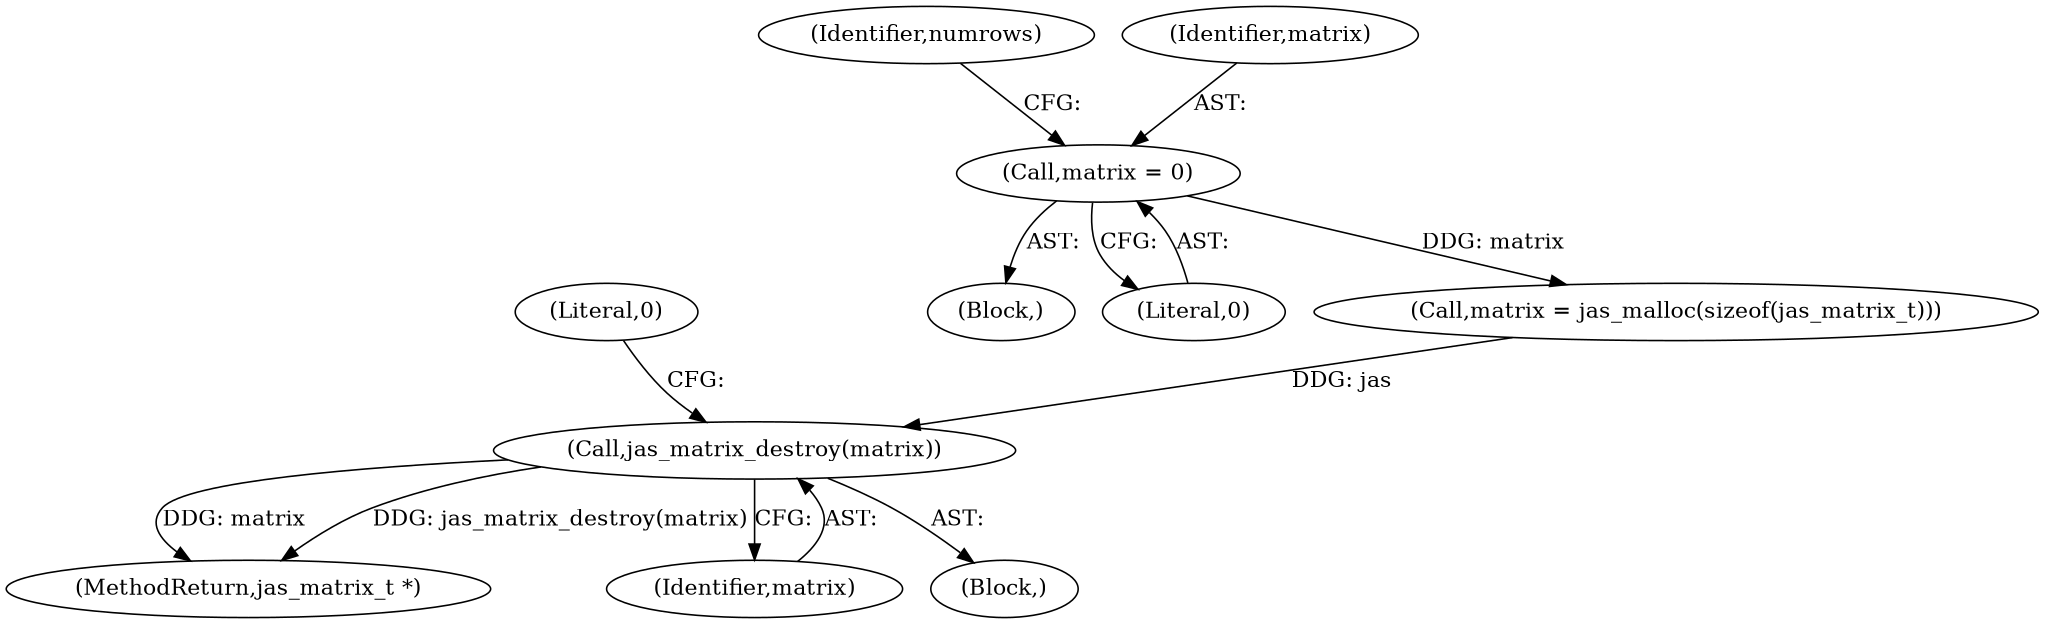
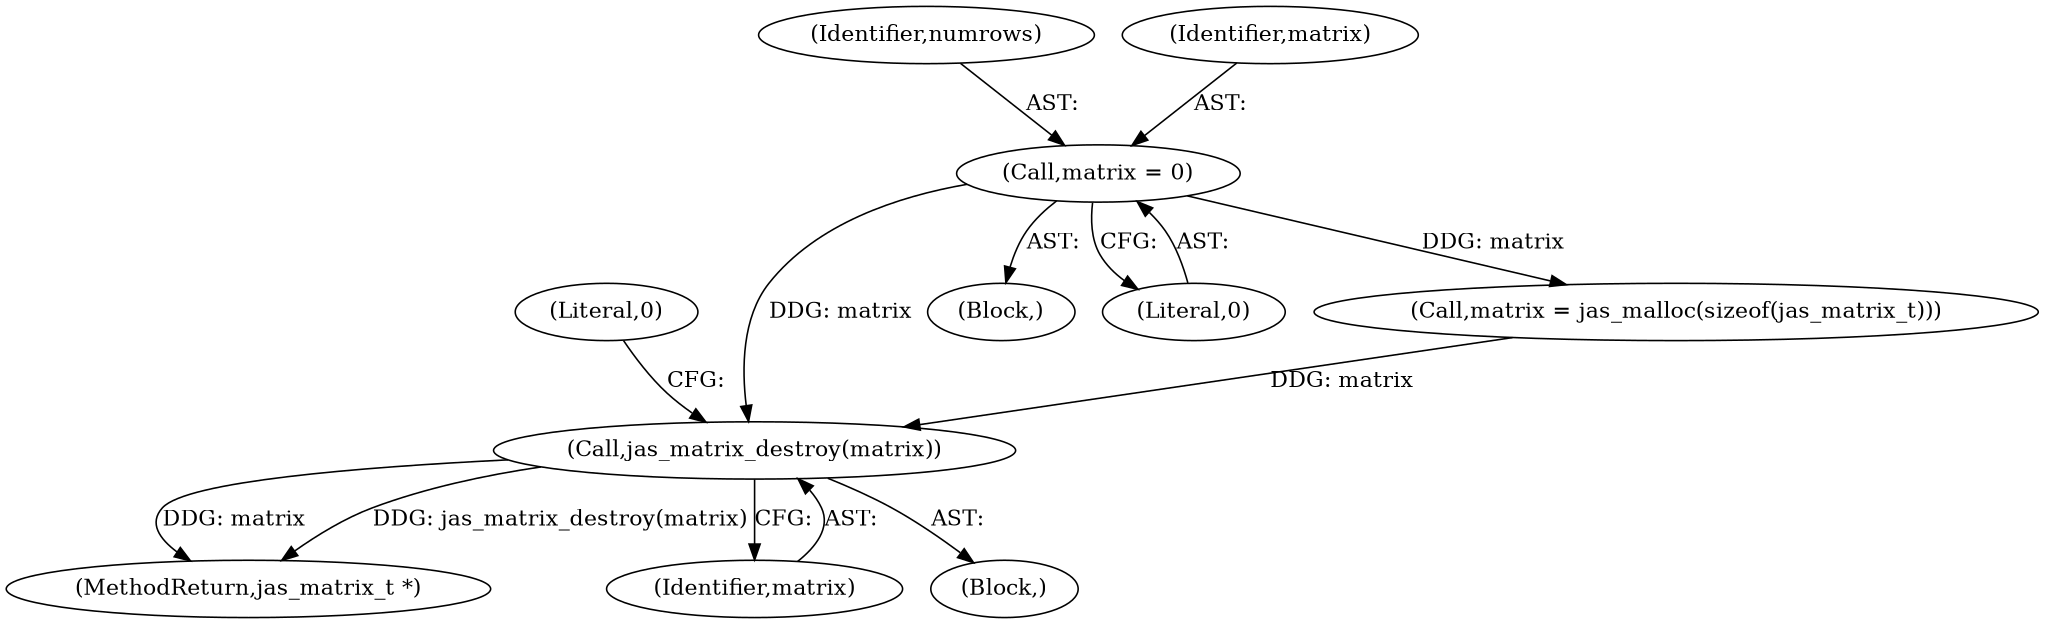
(1056, 104) -> (1056, 104)
none -> (804, 249)
(1343, 381) -> (1343, 381)
